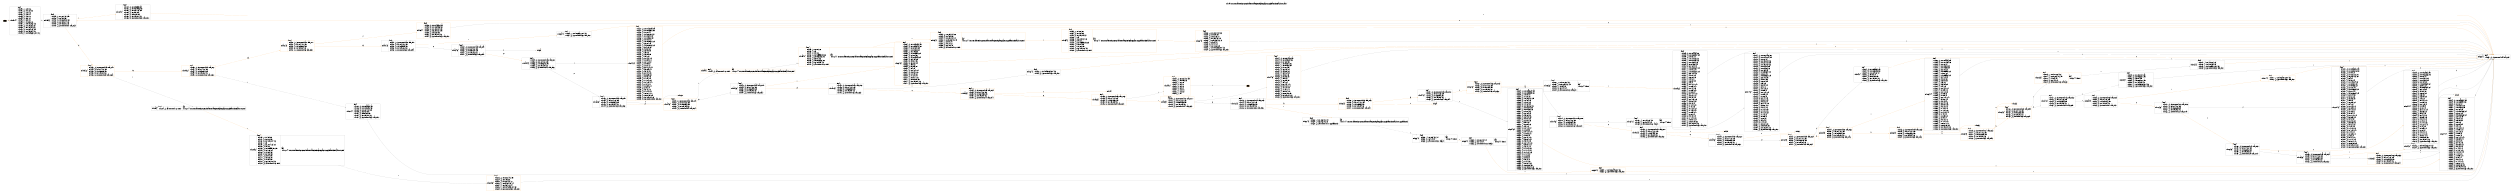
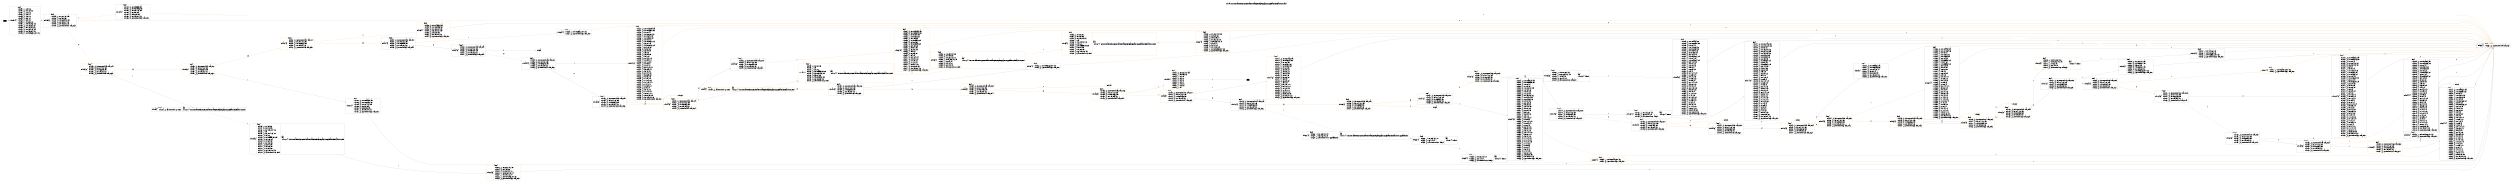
(797, 89) -> (812, 90)
